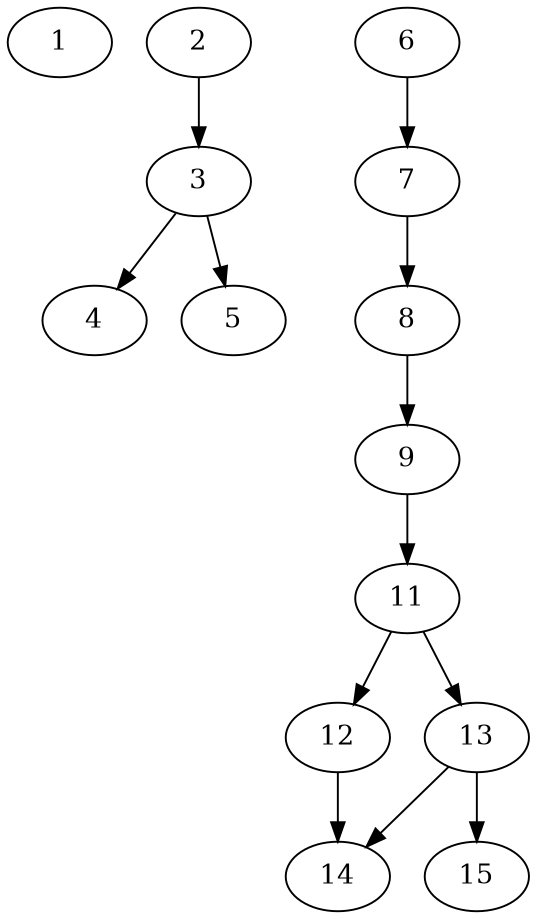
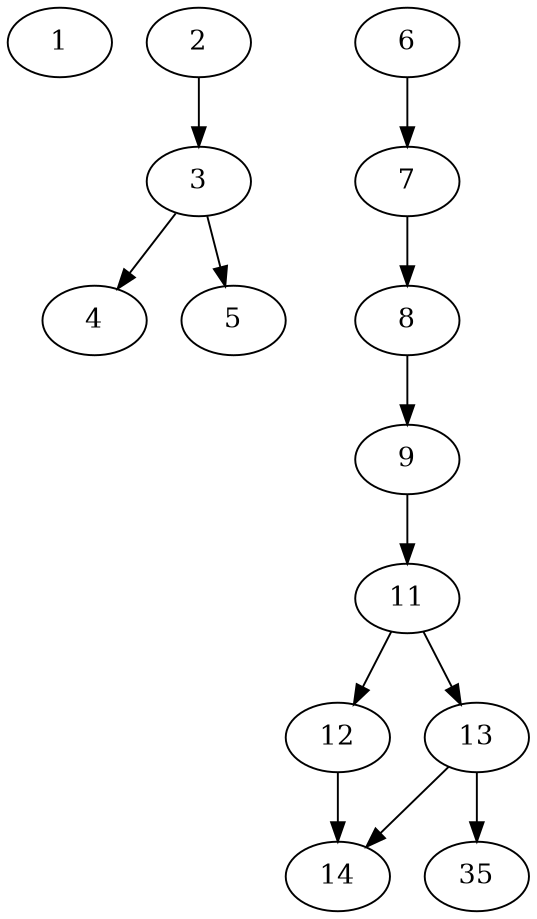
(477, 876) -> (477, 876)
